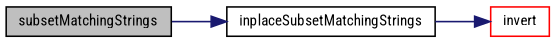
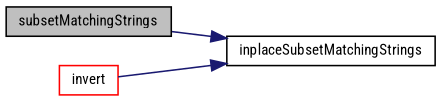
(455, 22) -> (165, 71)
